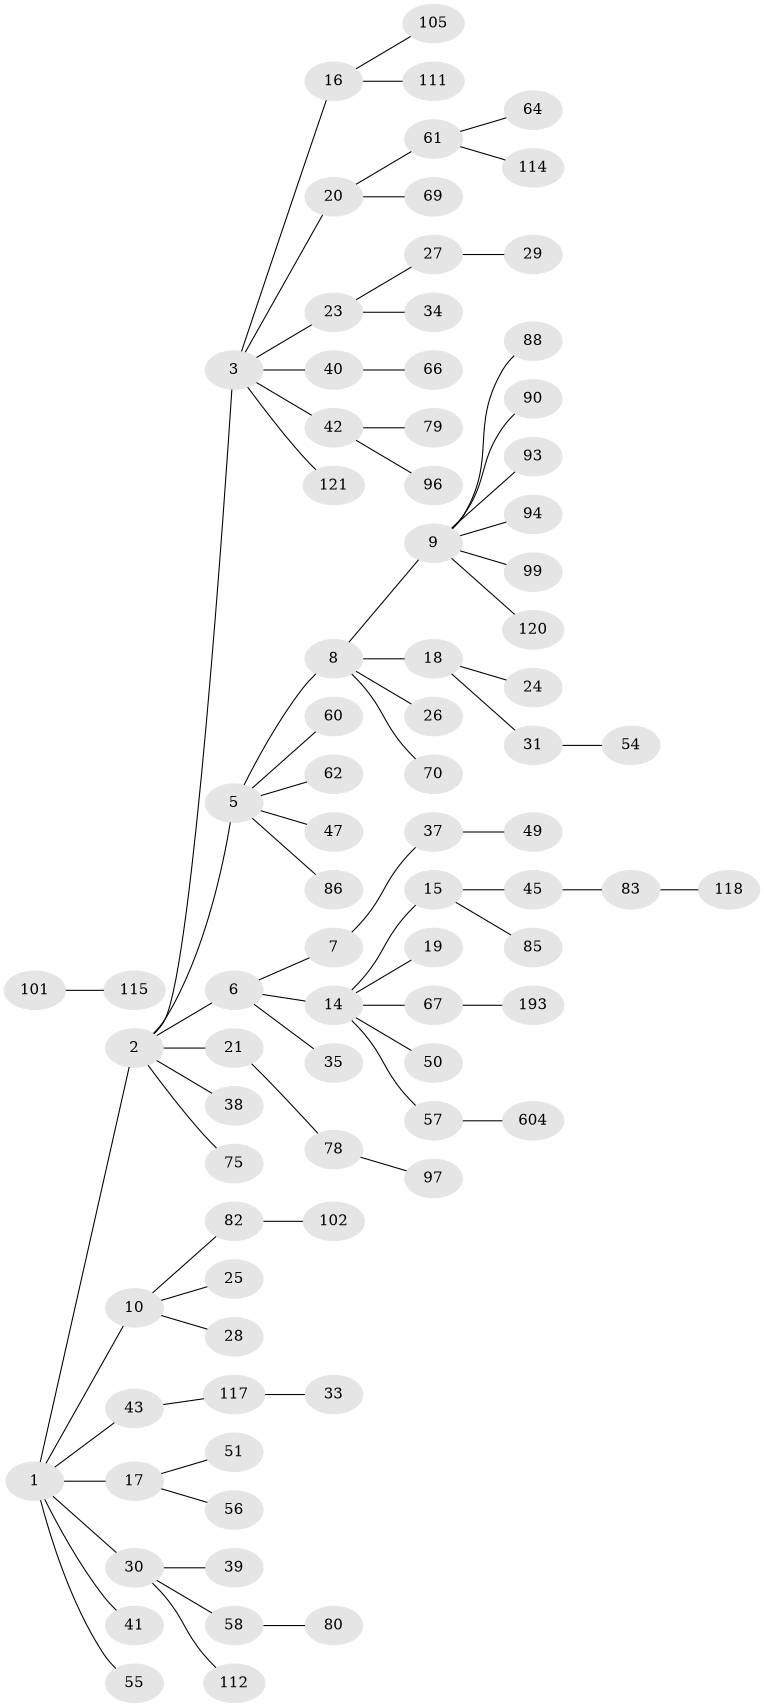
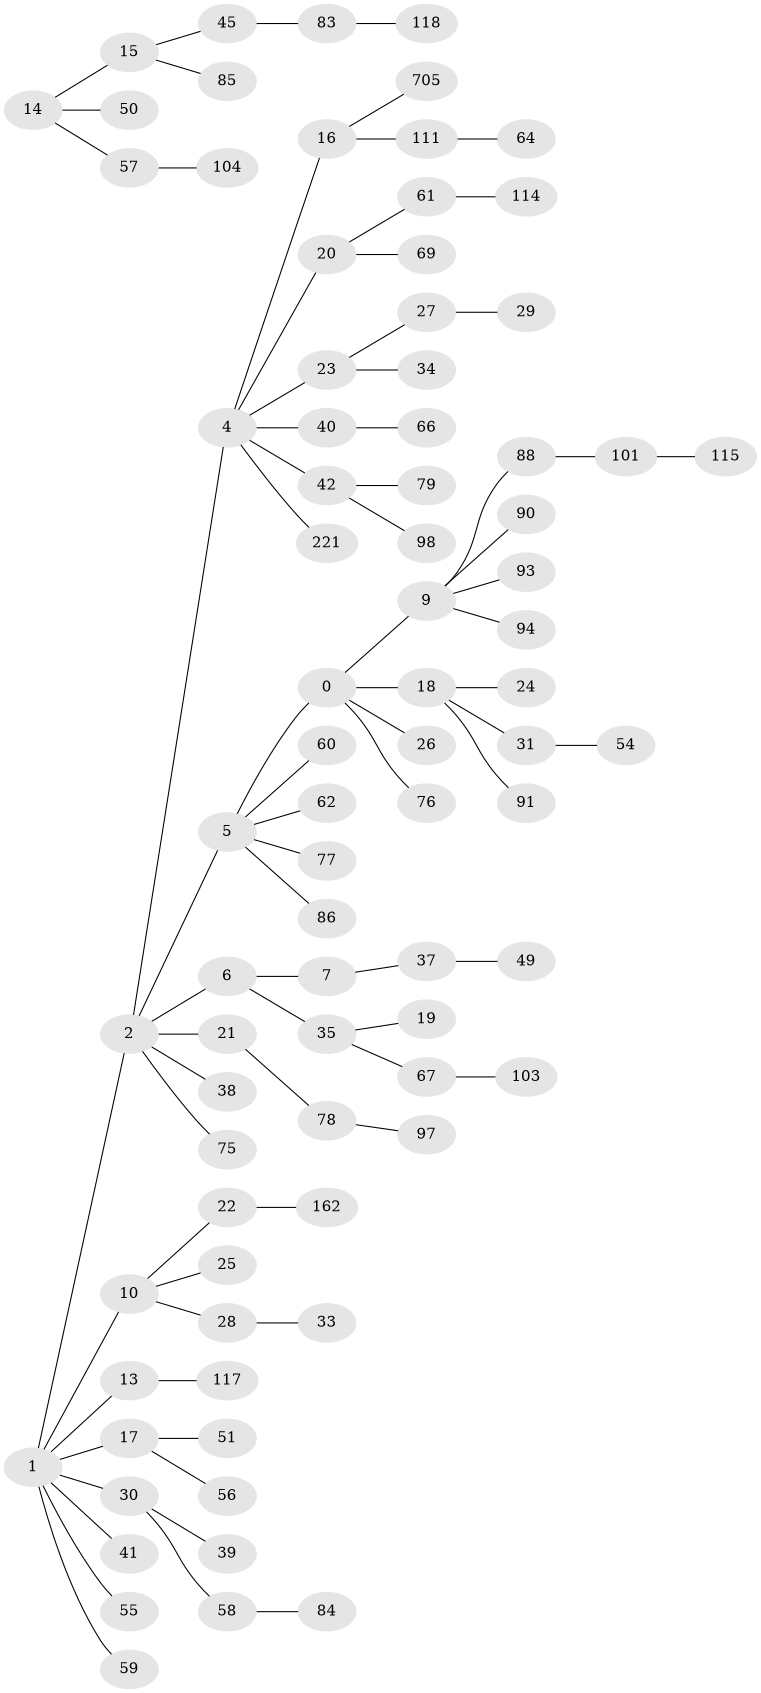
(434, 24) -> (427, 81)
(483, 125) -> (477, 139)
(234, 370) -> (227, 428)
none -> (575, 457)
(334, 486) -> (327, 543)
(434, 486) -> (427, 543)
(533, 572) -> none
(533, 630) -> none
(334, 659) -> (327, 688)
(434, 774) -> (427, 803)
none -> (526, 803)
(334, 832) -> (327, 861)
(384, 976) -> (377, 1027)
(284, 998) -> none
(384, 1005) -> (377, 1056)
(533, 1005) -> (526, 1077)
(533, 1121) -> (227, 168)
(234, 1221) -> (227, 1207)
(334, 1221) -> (327, 1207)
(285, 1395) -> (277, 1323)
(135, 1408) -> (129, 1381)
(334, 1626) -> (327, 1612)
none -> (129, 1669)
(234, 1683) -> none
